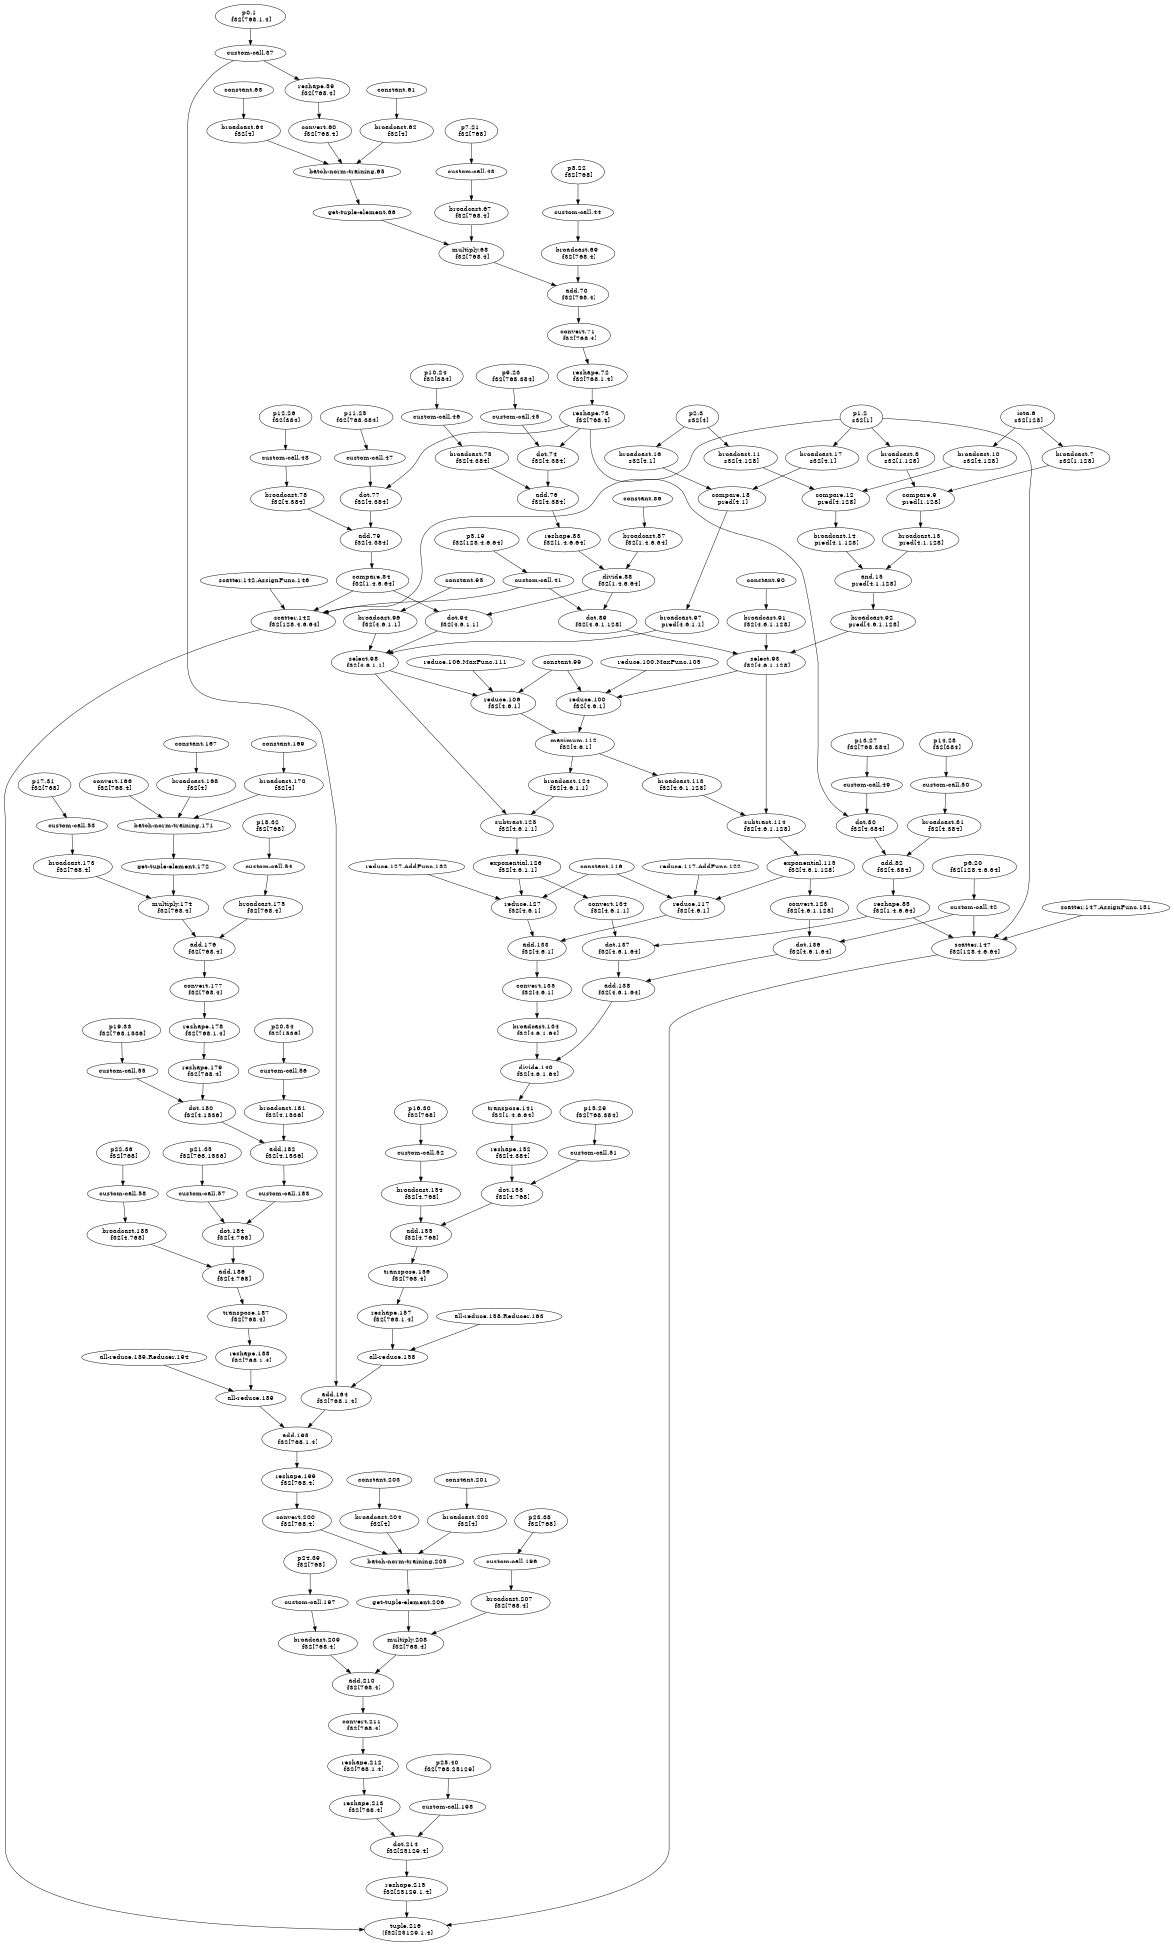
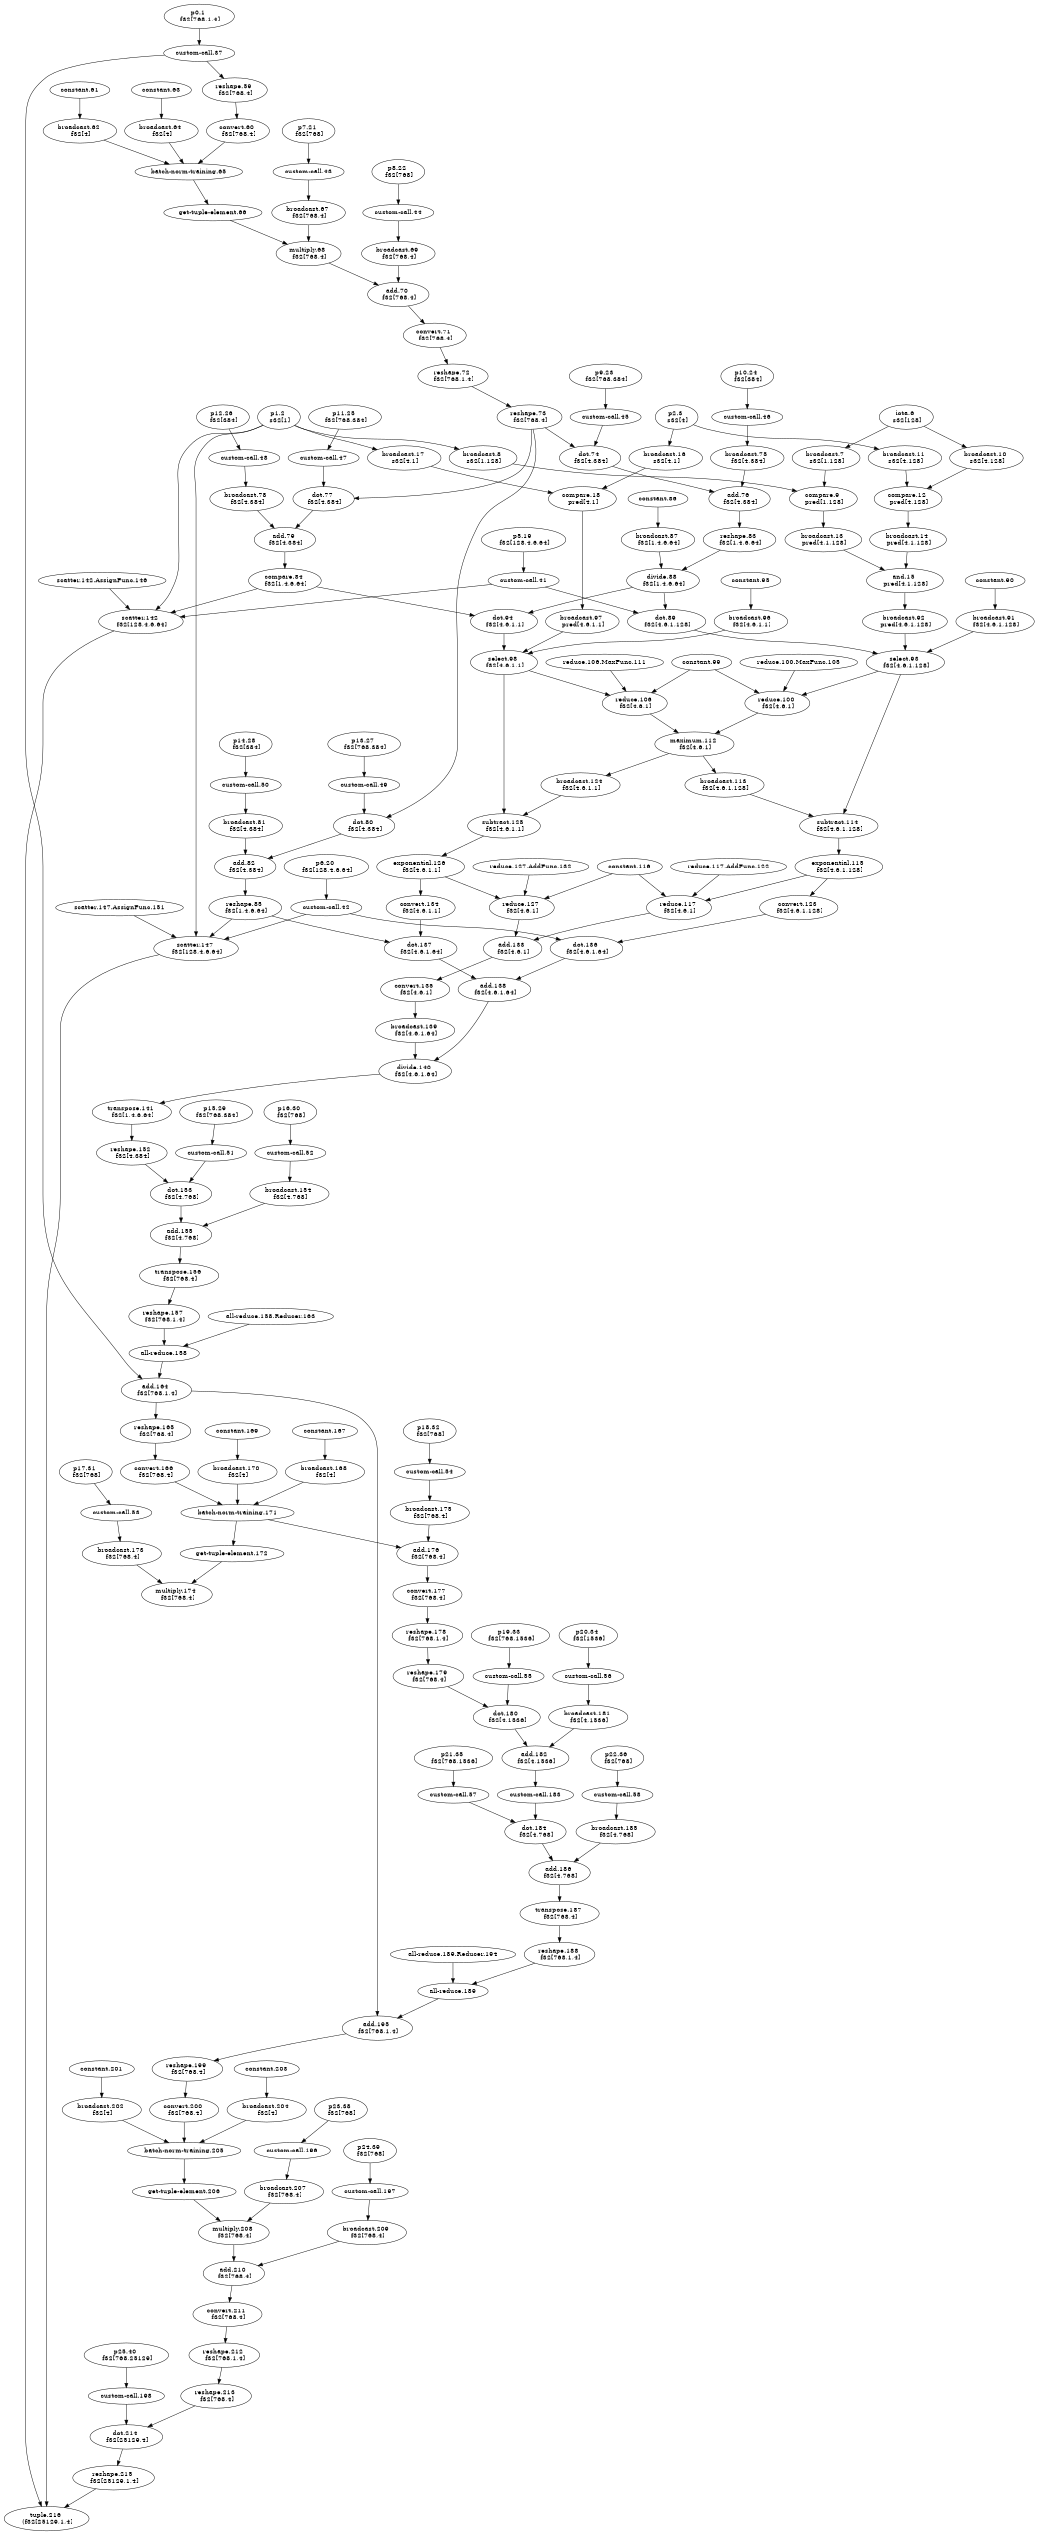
(188, 926) -> (332, 1533)
(537, 1030) -> (415, 1030)
none -> (155, 1431)
